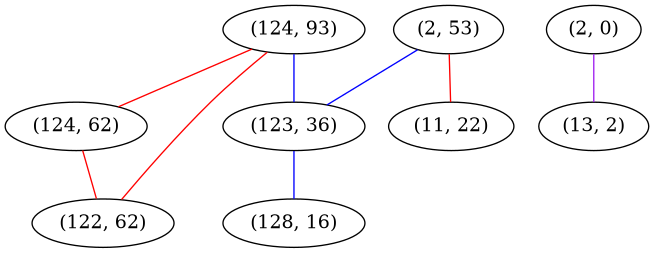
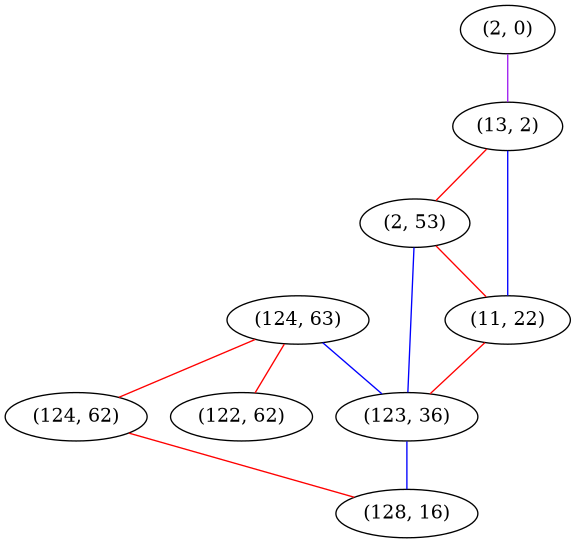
(294, 30) -> (298, 320)
(90, 175) -> (242, 465)
none -> (461, 175)
none -> (508, 223)
none -> (457, 368)
